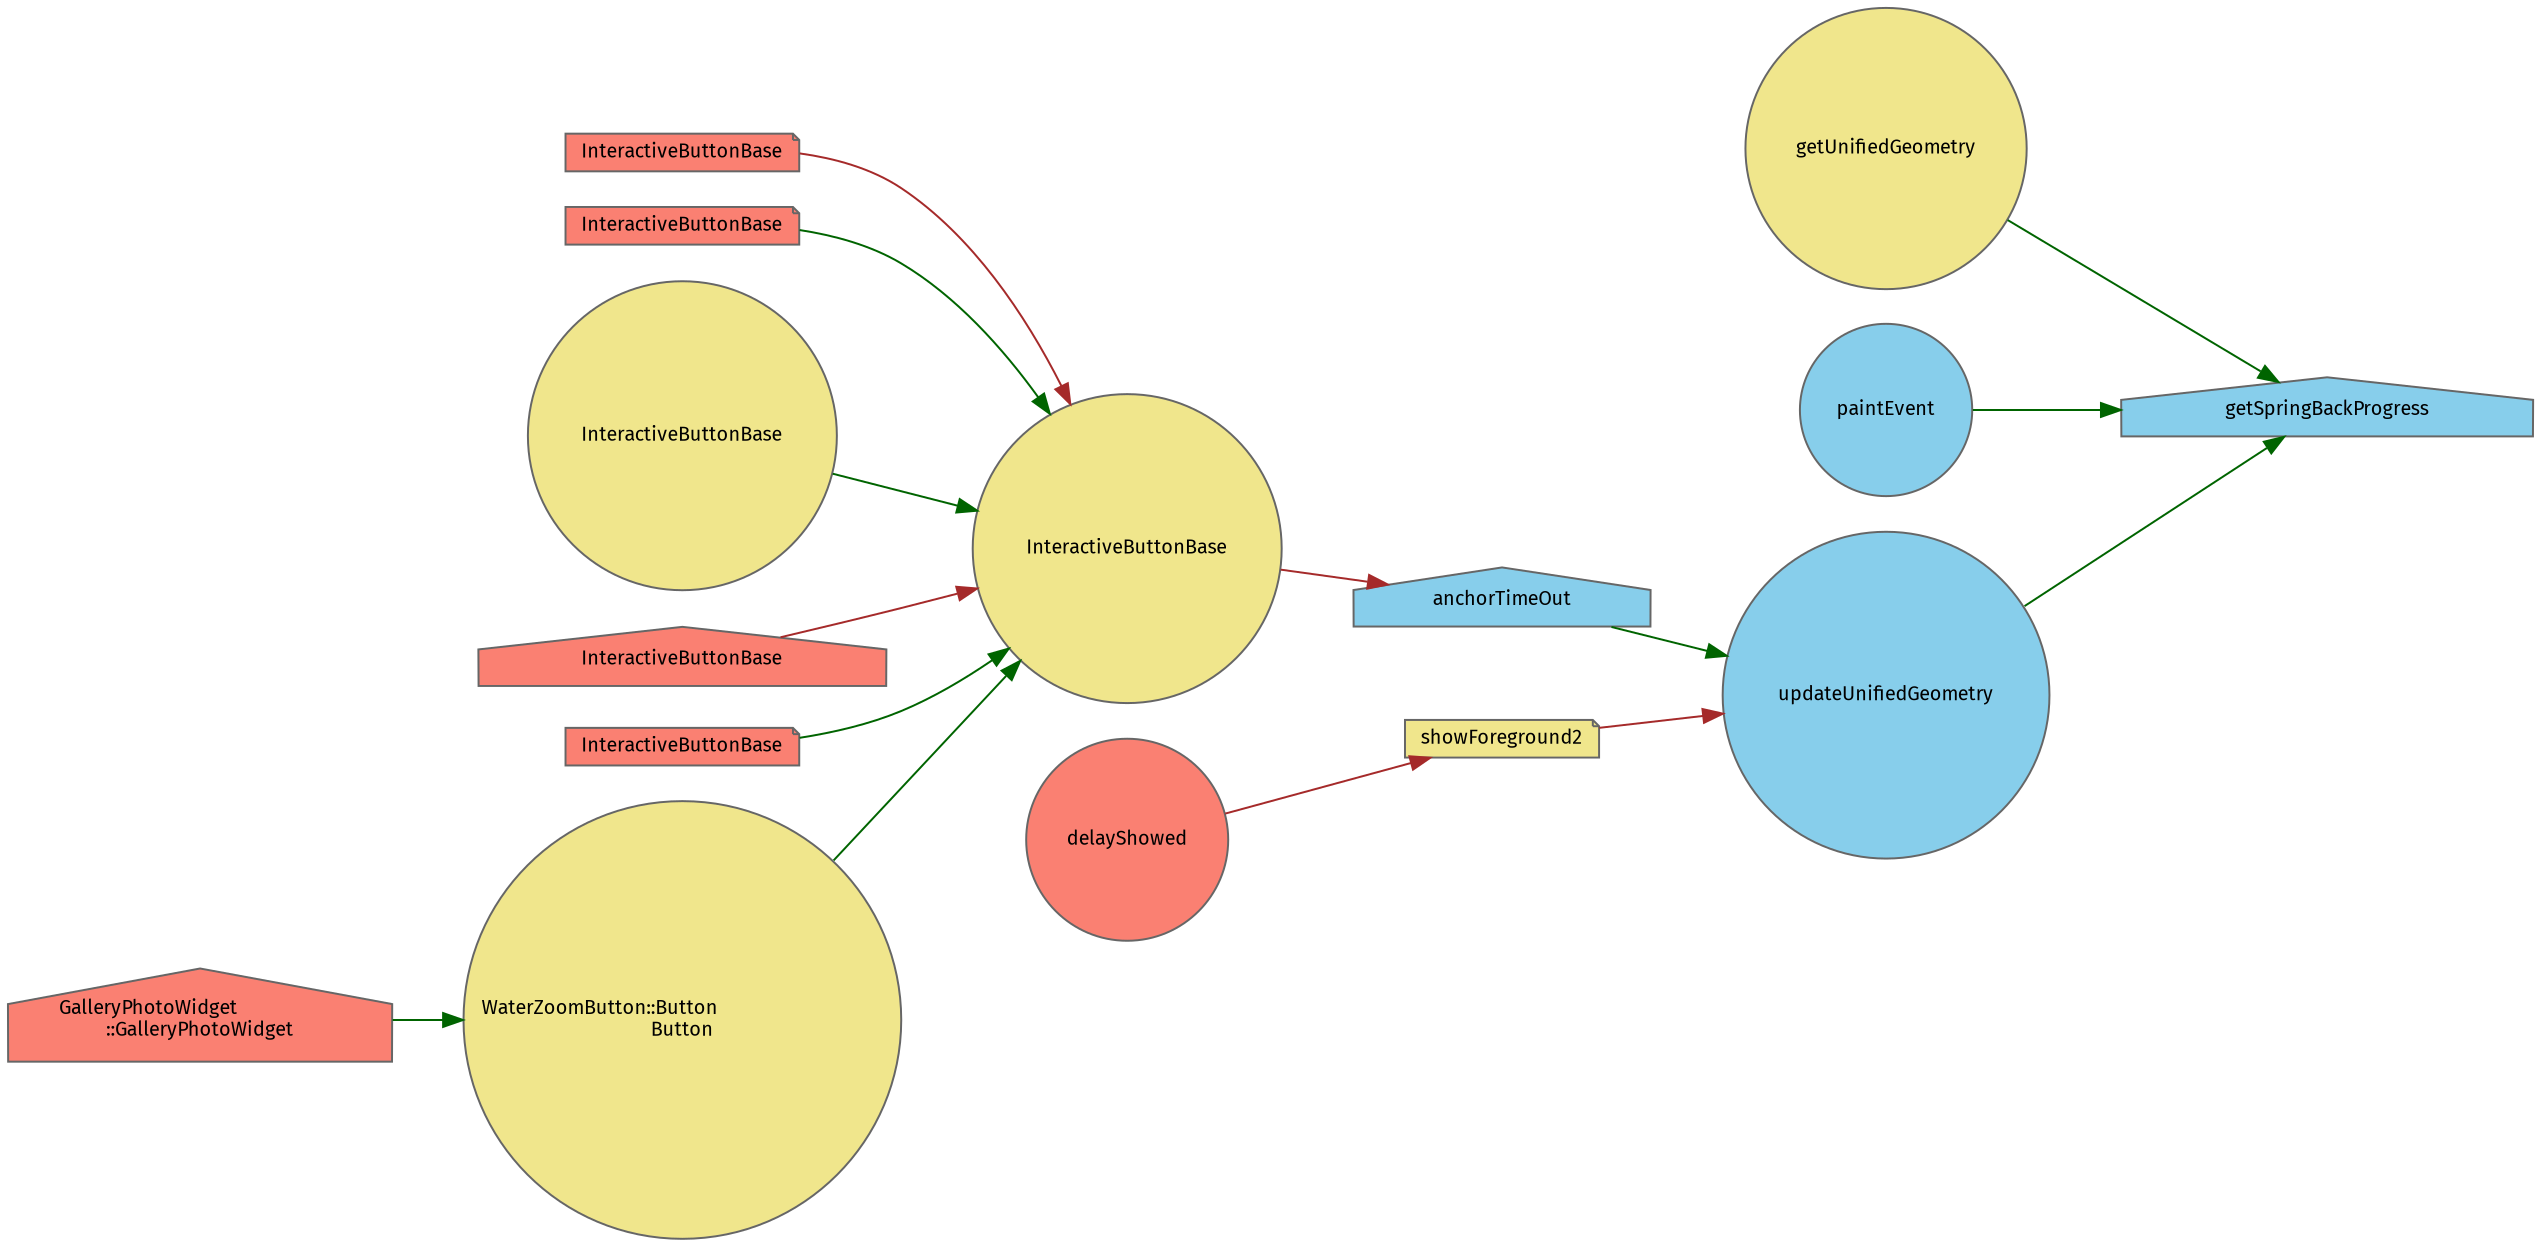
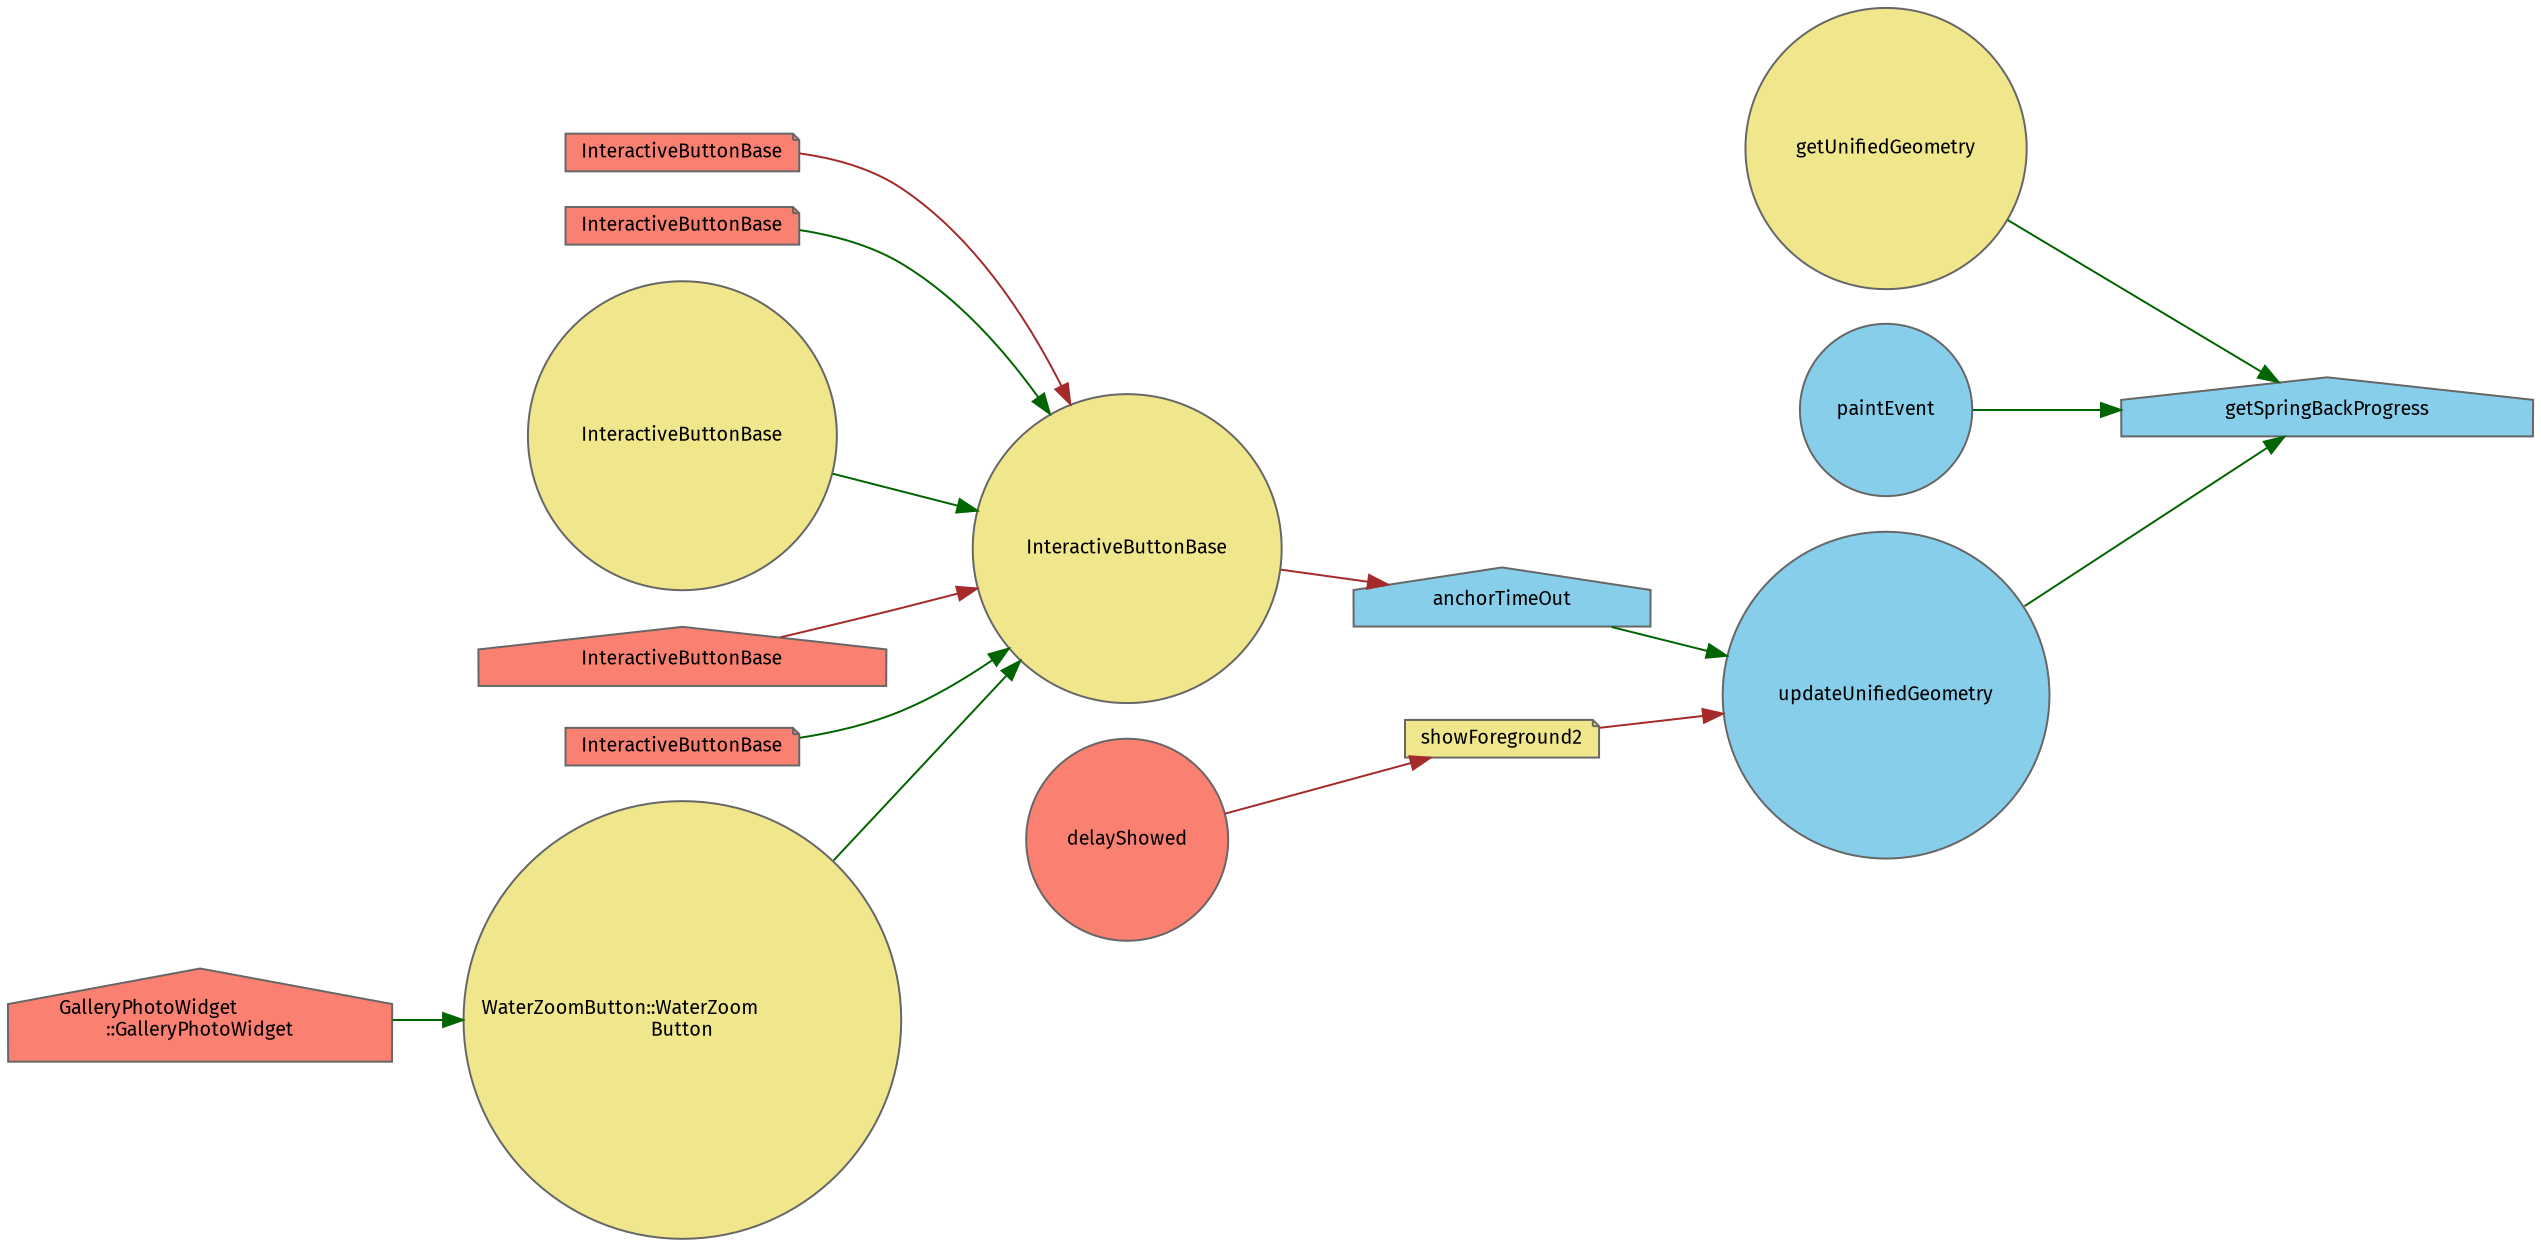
(682, 1020) -> (682, 1020)
